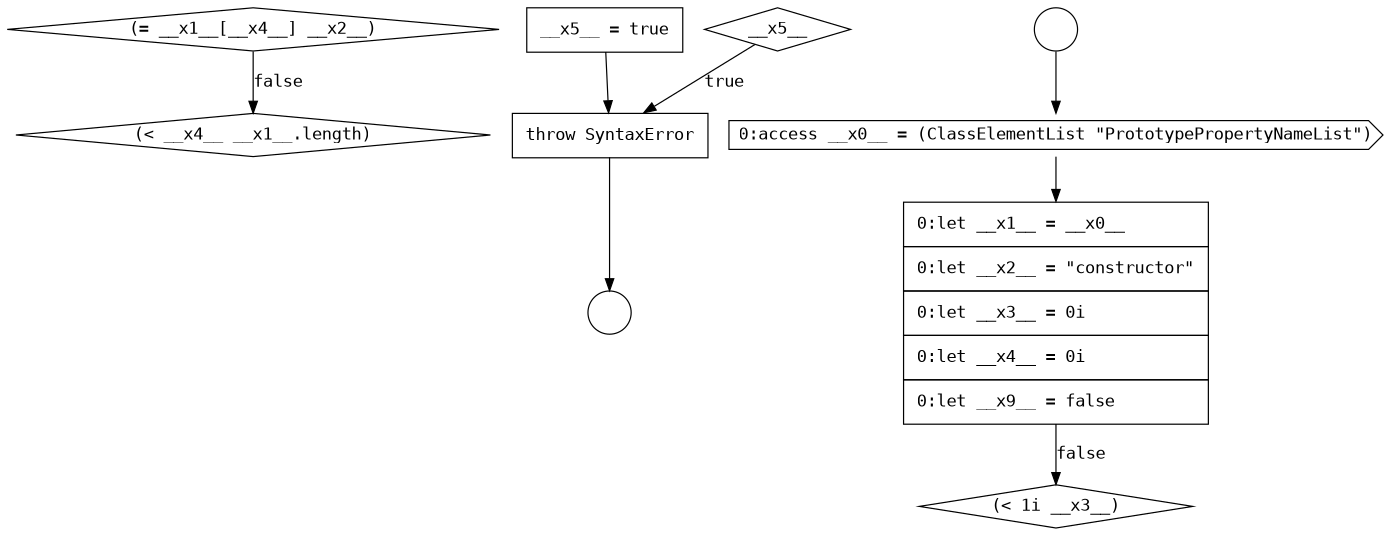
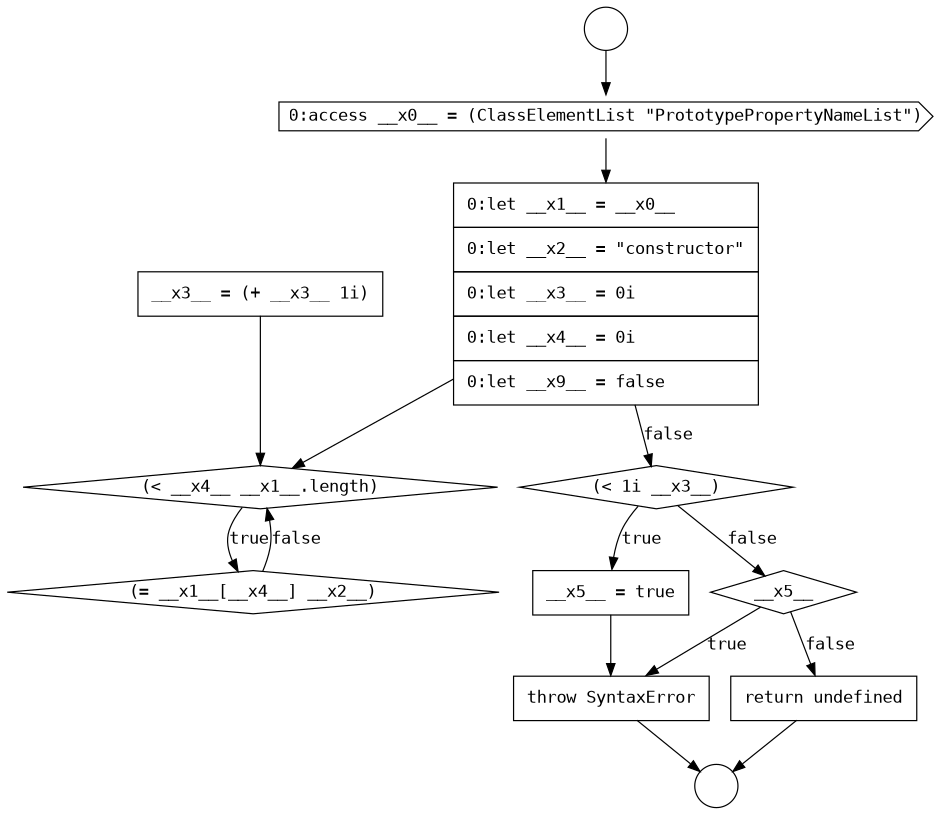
none -> (260, 293)
none -> (378, 421)
none -> (622, 530)
none -> (229, 533)
none -> (717, 537)
none -> (823, 698)
